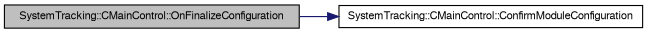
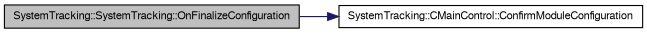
(152, 17) -> (152, 17)
